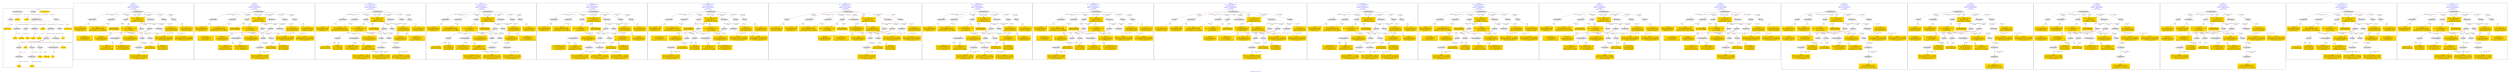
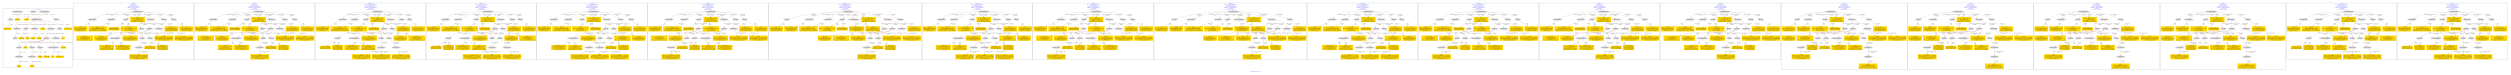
(44, 12) -> (44, 12)
(15, 38) -> (15, 38)
none -> (60, 57)
